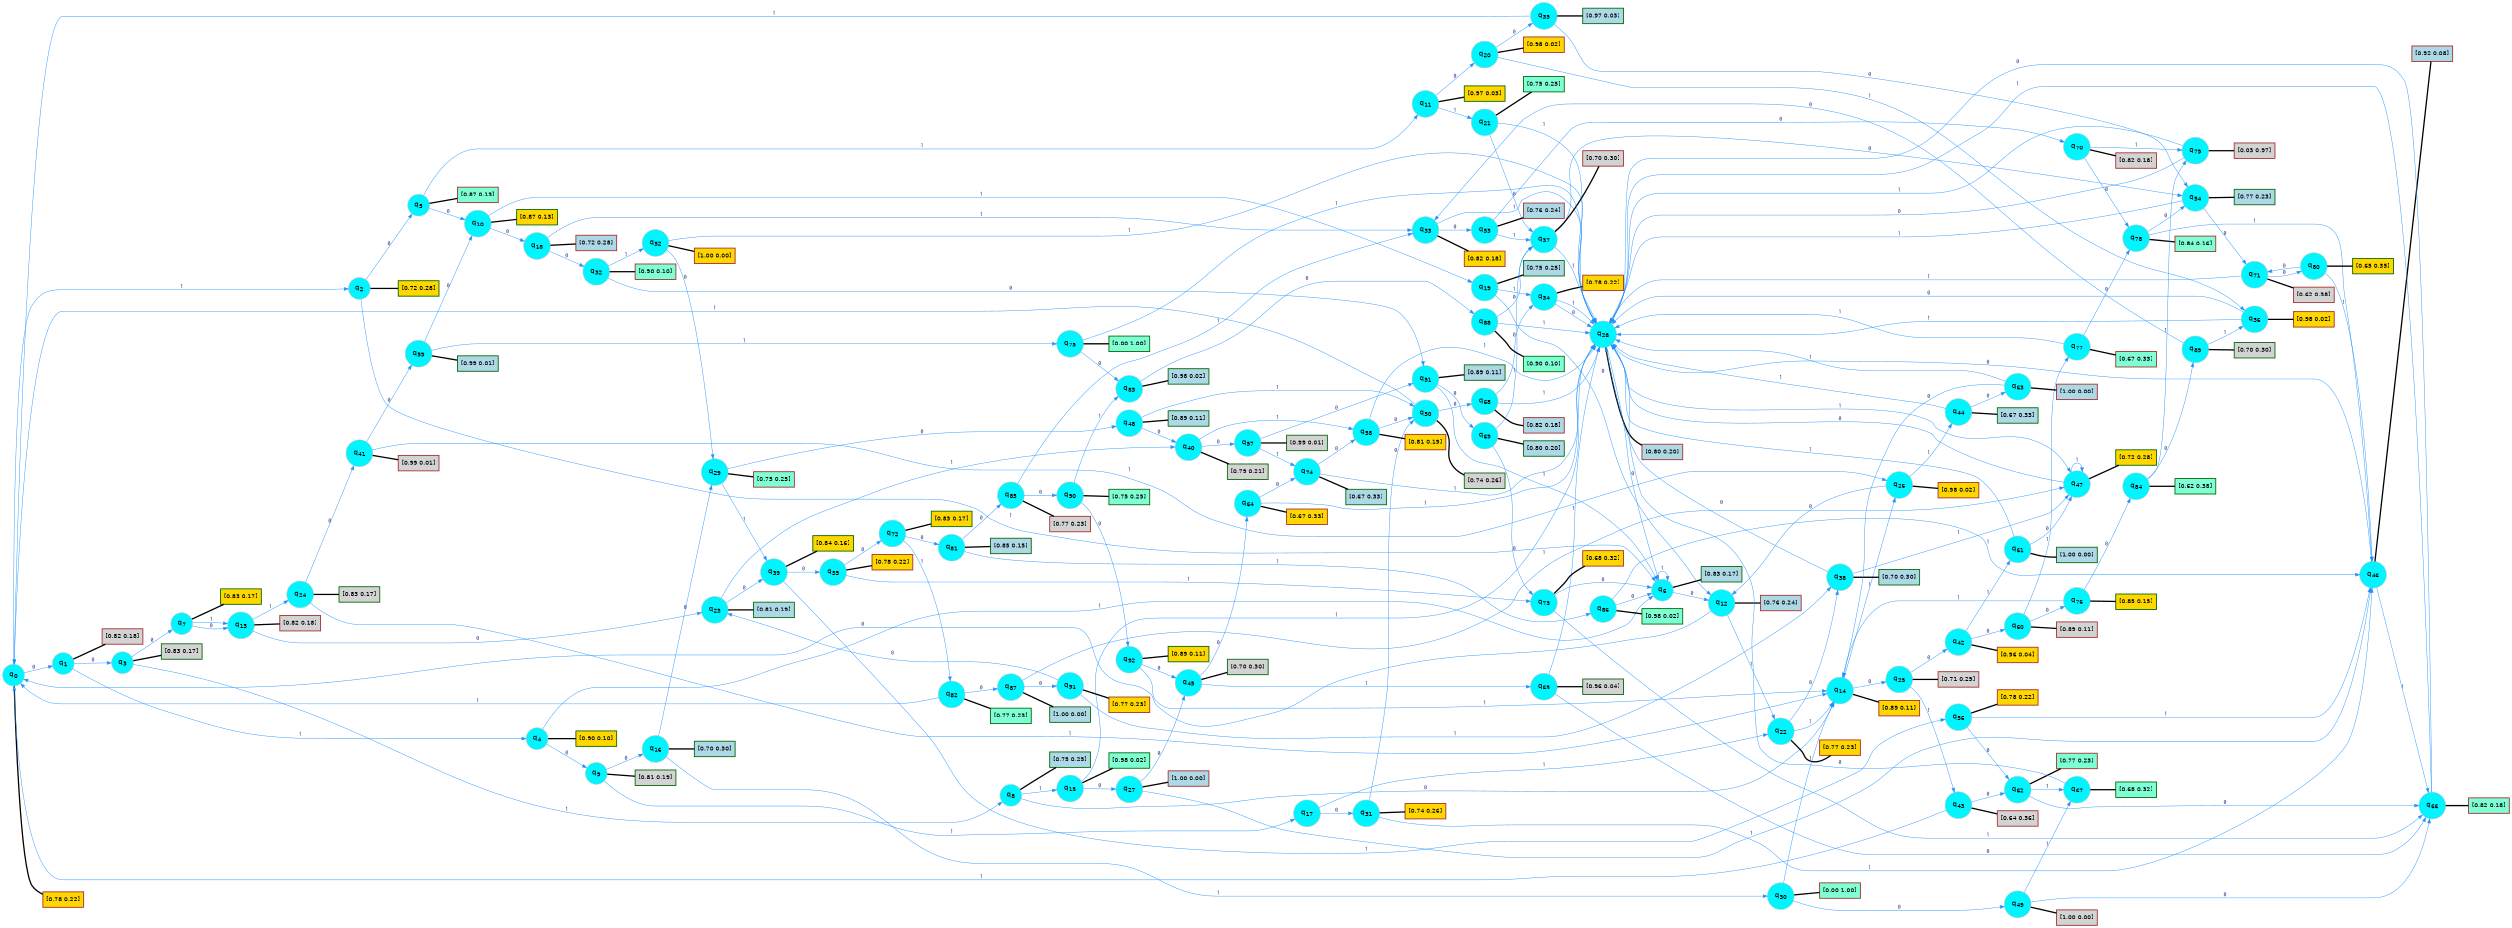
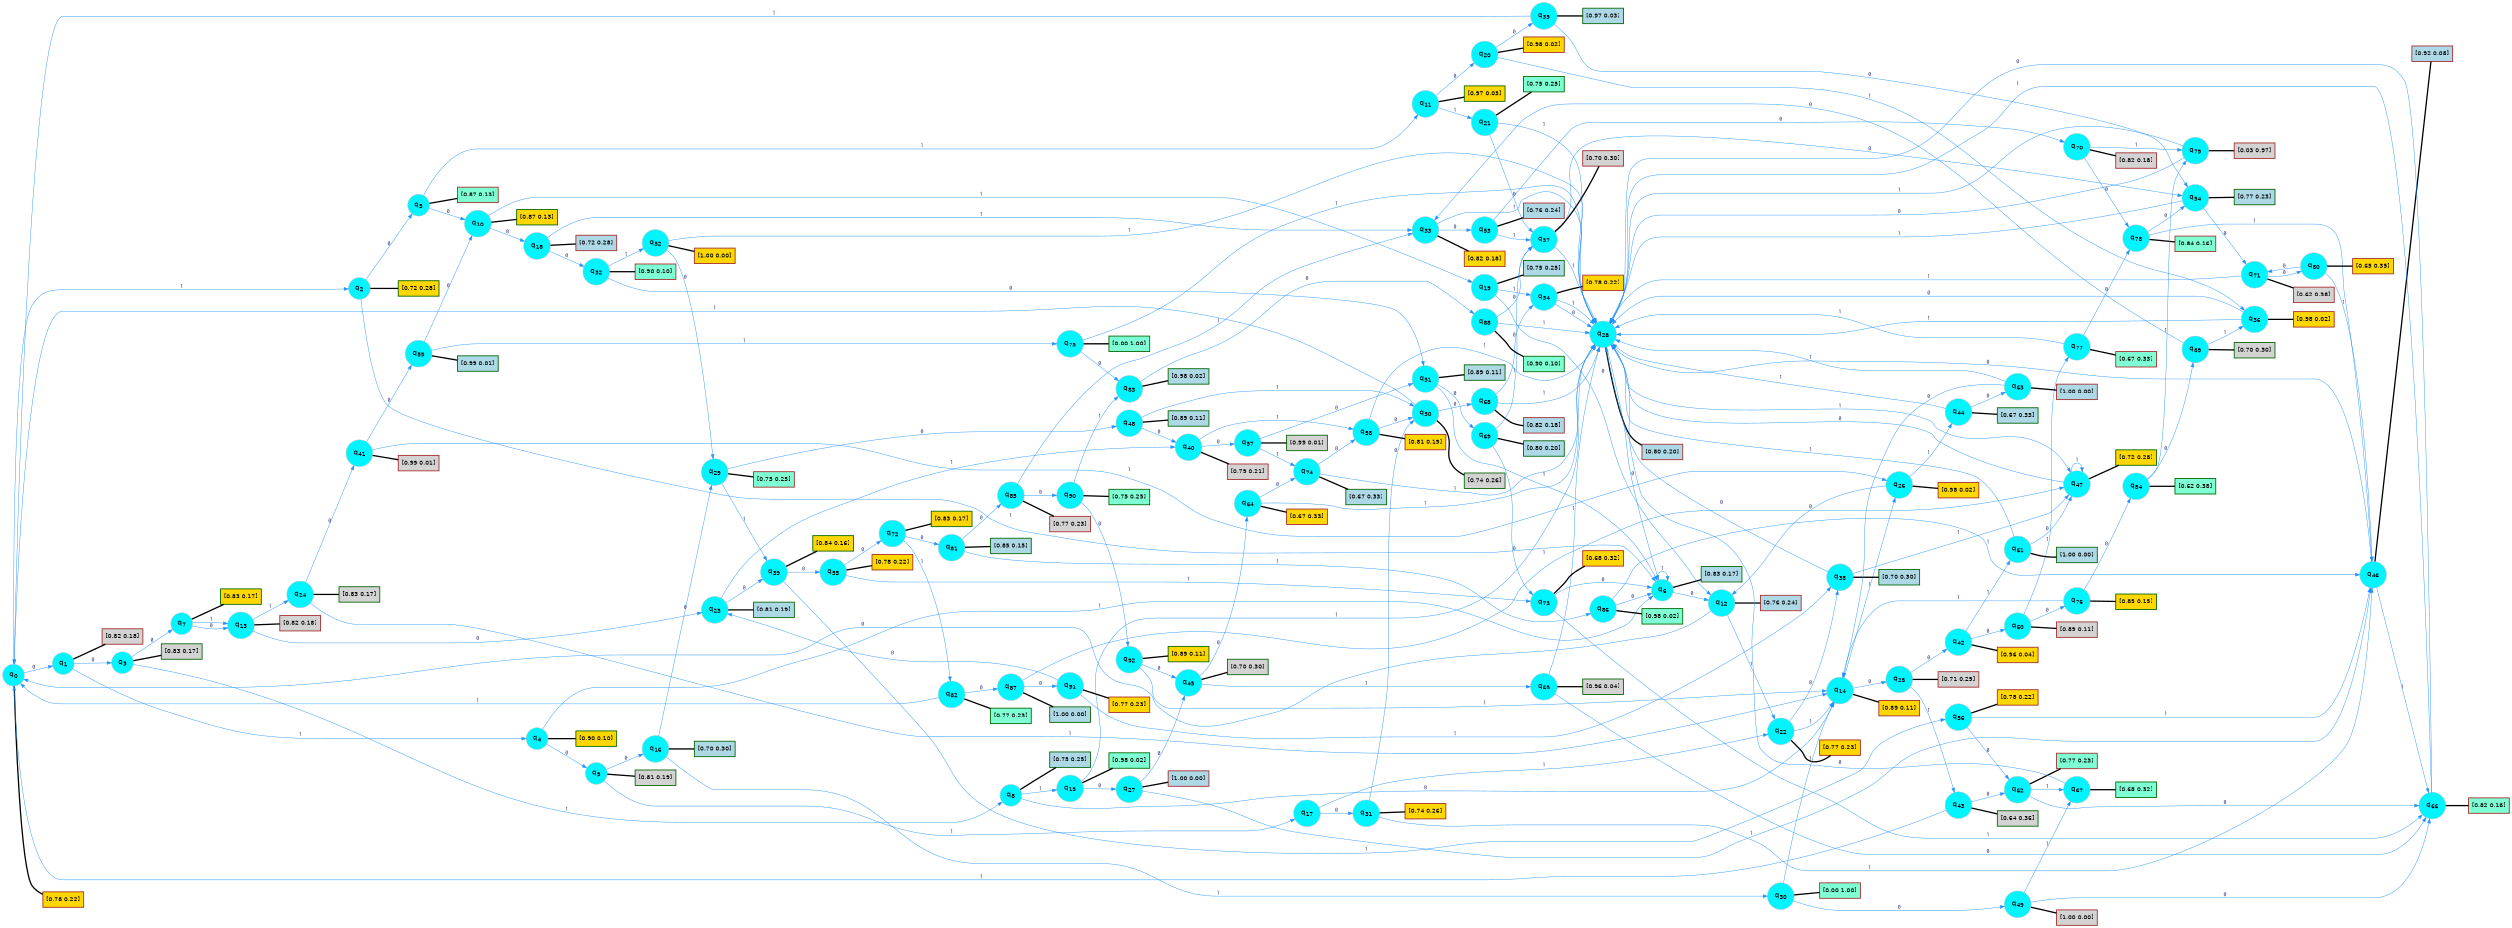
(2373, 266) -> (2373, 266)
(1248, 472) -> (1248, 472)
(2018, 818) -> (2018, 818)
